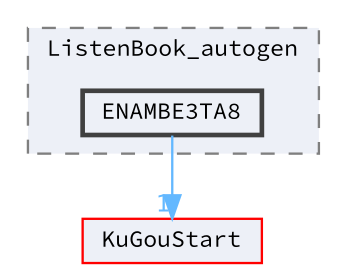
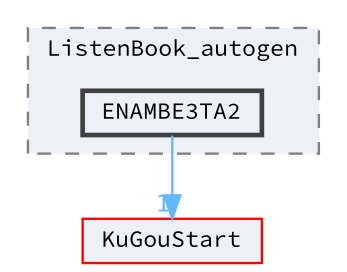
(172, 113) -> (172, 113)
